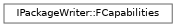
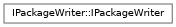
(88, 14) -> (88, 14)
